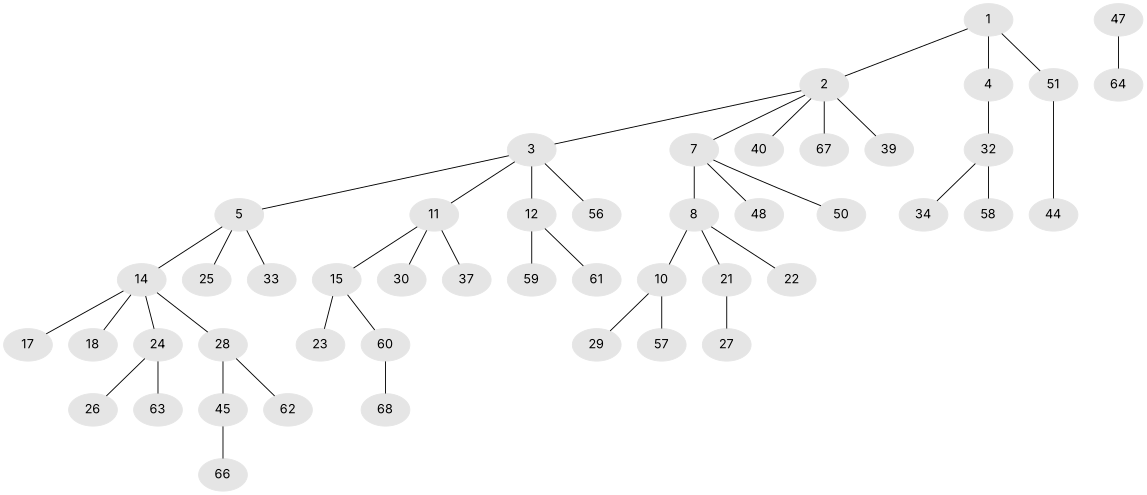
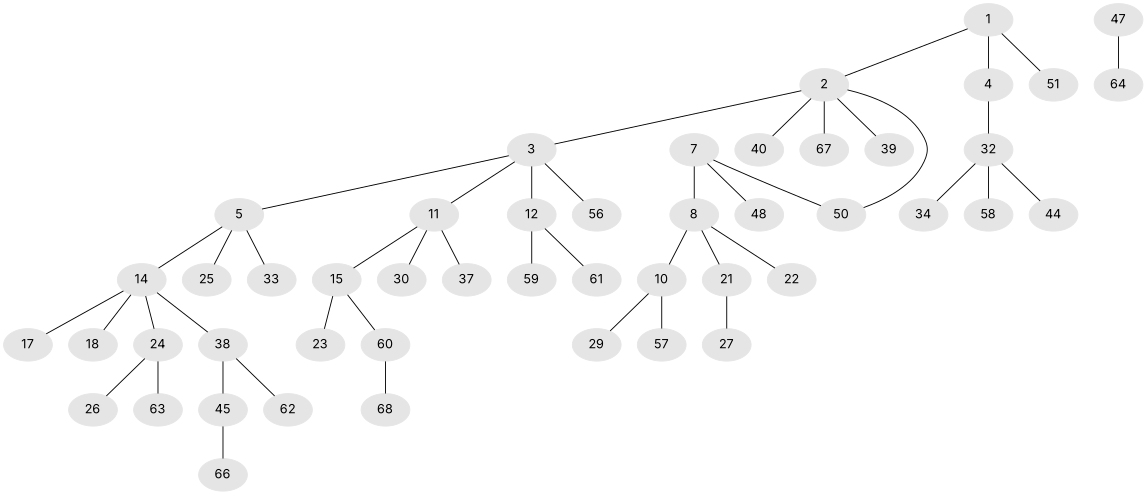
(759, 117) -> (926, 142)
(1054, 150) -> (1021, 182)
(223, 345) -> (223, 345)
